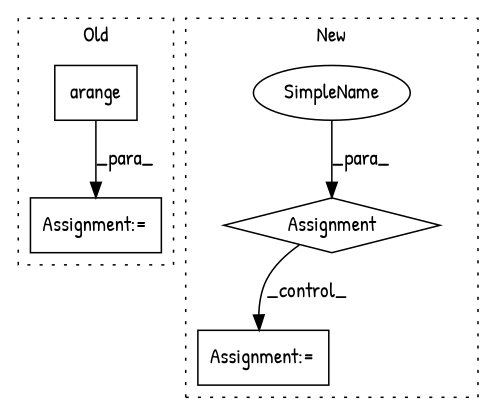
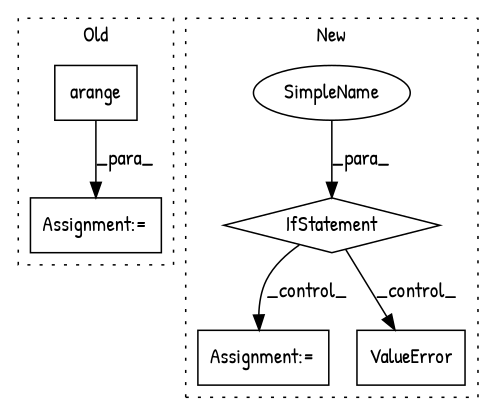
(332, 225) -> (332, 225)
none -> (411, 358)
